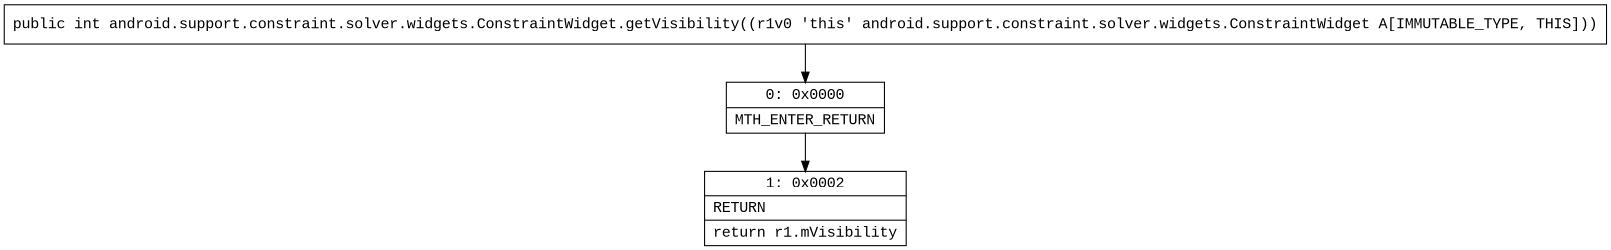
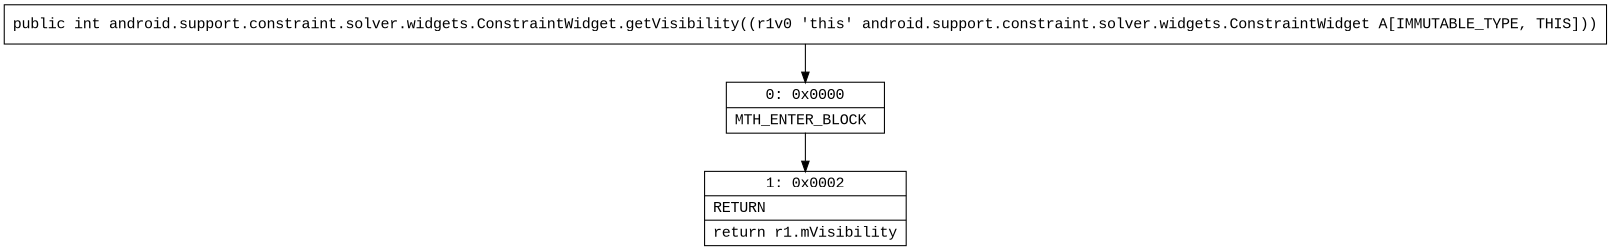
(805, 120) -> (801, 120)
